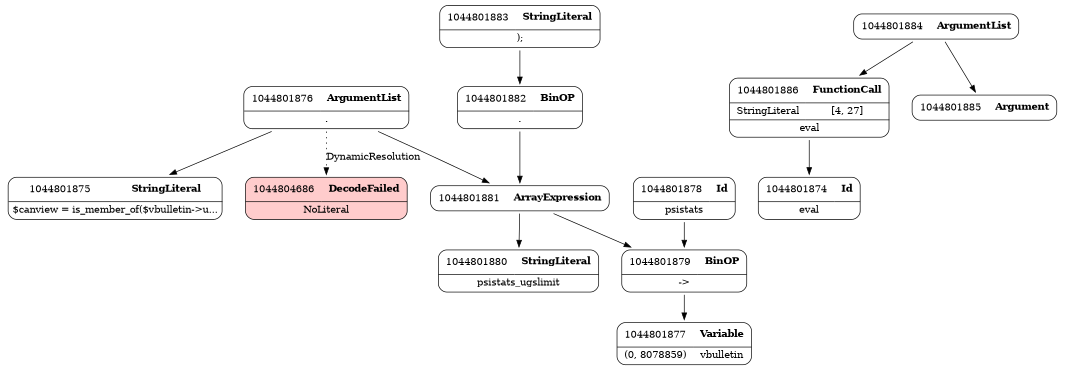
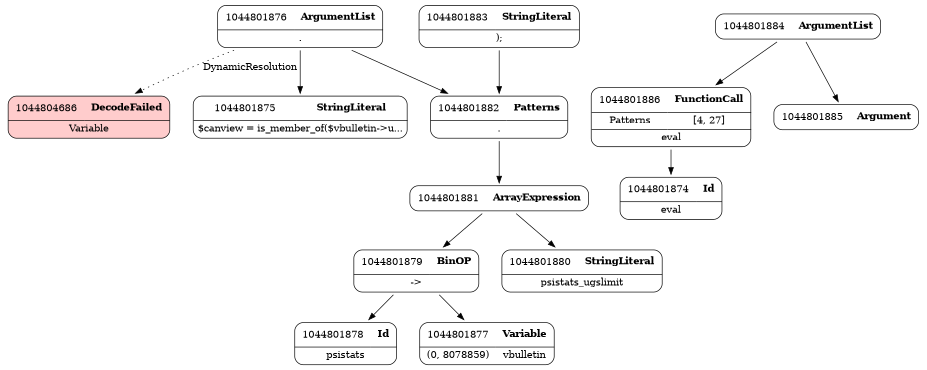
(558, 98) -> (537, 108)
(768, 111) -> (630, 121)
(431, 155) -> (397, 70)
(326, 210) -> (89, 129)
(684, 231) -> (384, 305)
